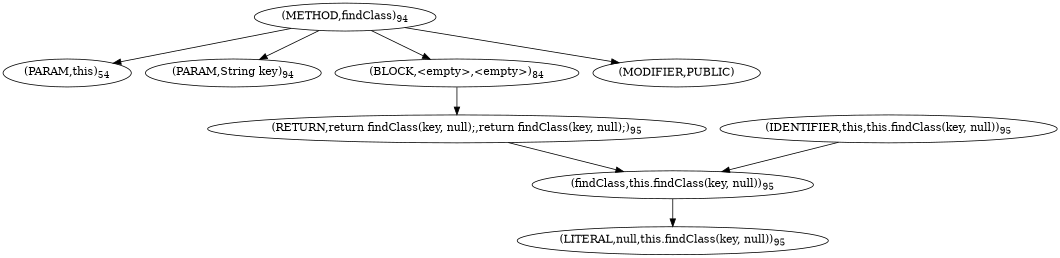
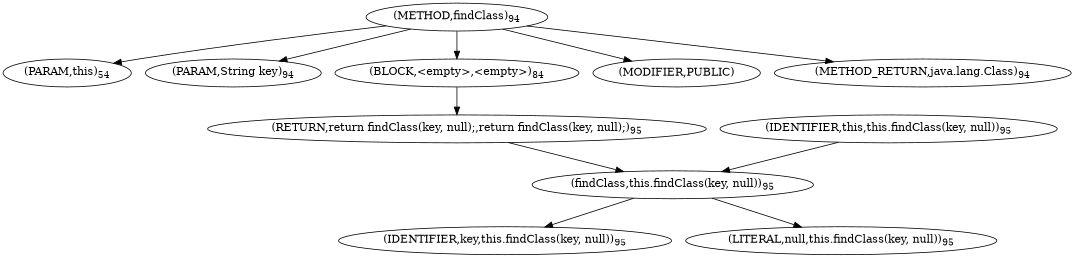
none -> (923, 73)
none -> (505, 241)
